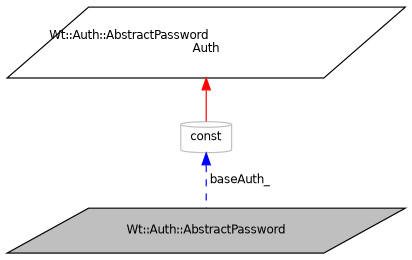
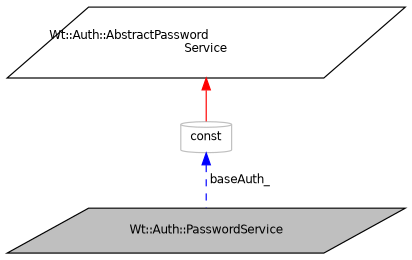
(206, 43) -> (206, 43)
(206, 231) -> (206, 231)
